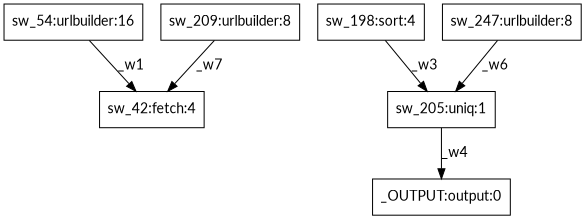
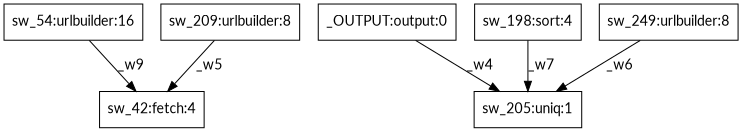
(512, 22) -> (669, 22)
(131, 66) -> (131, 66)
(210, 66) -> (210, 66)
(425, 66) -> (541, 66)
(441, 148) -> (453, 63)
